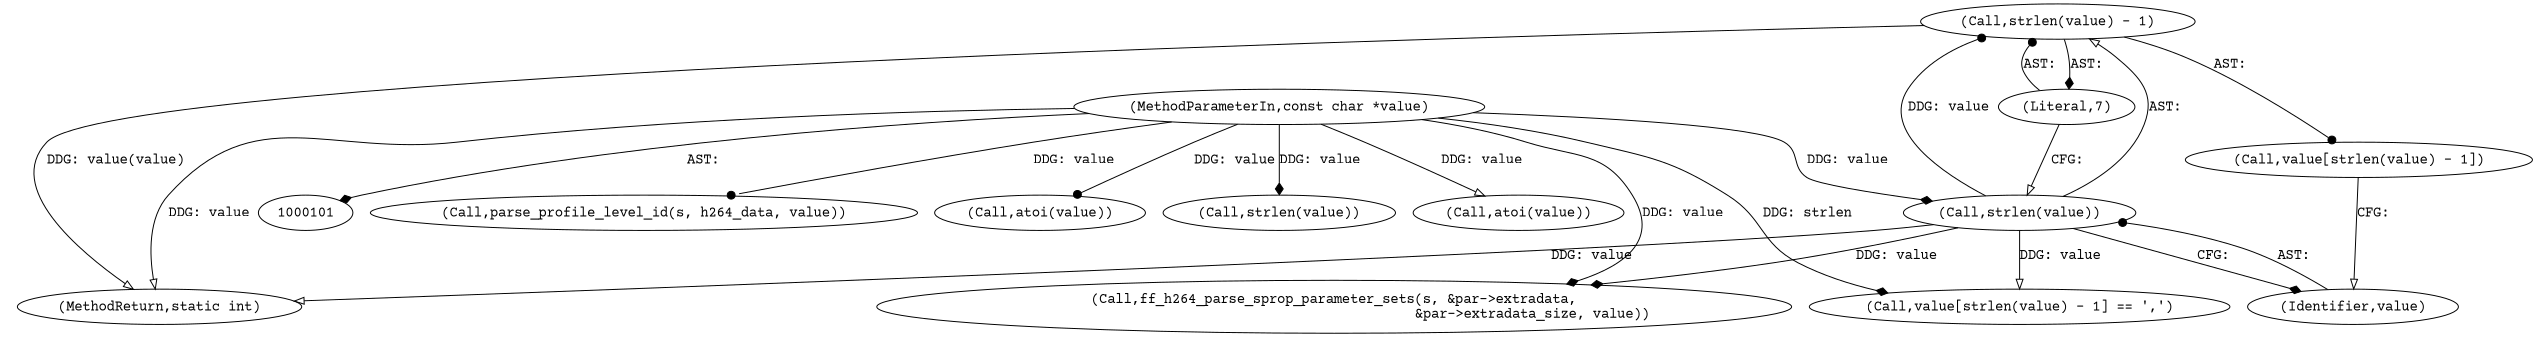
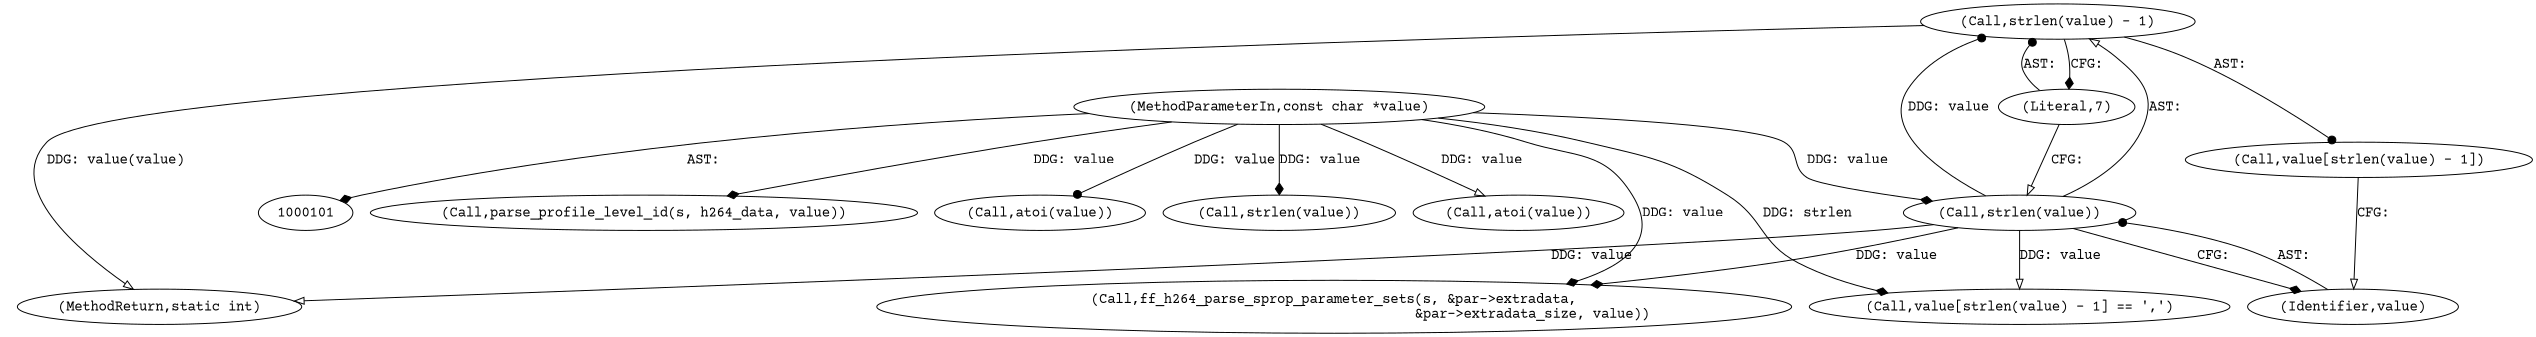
(2091, 64) -> (2091, 64)
(569, 131) -> none
(955, 155) -> (955, 155)
